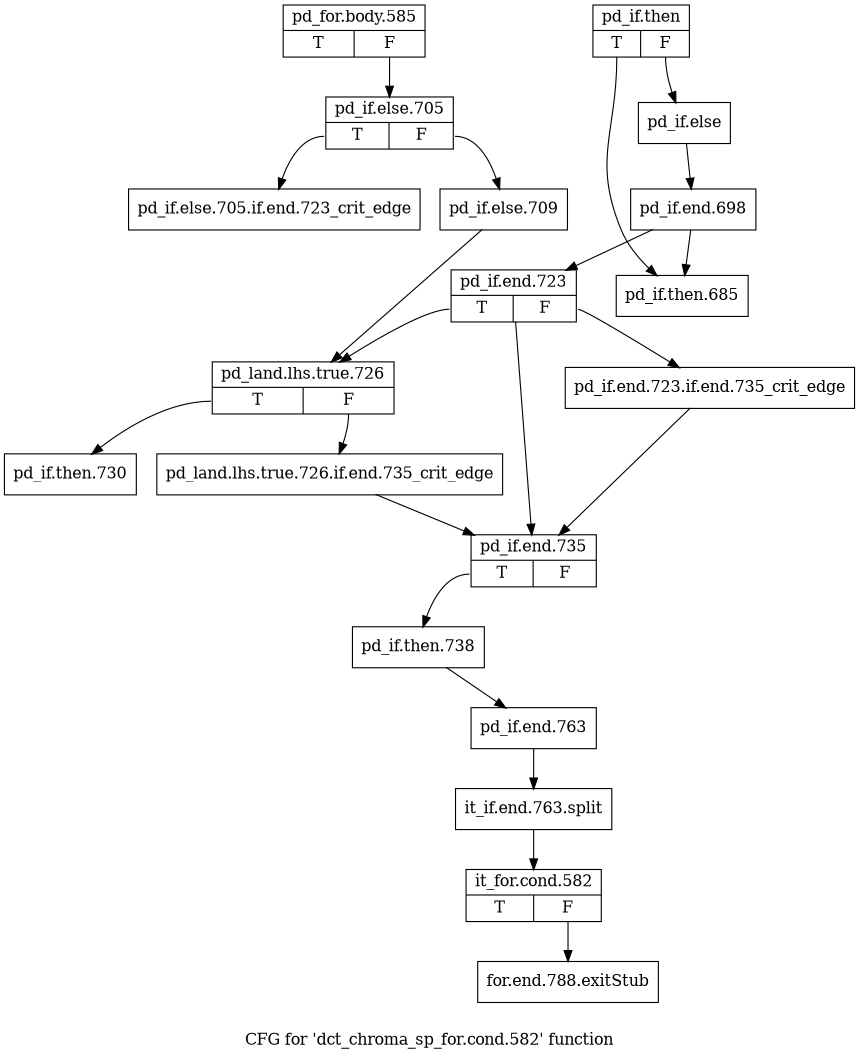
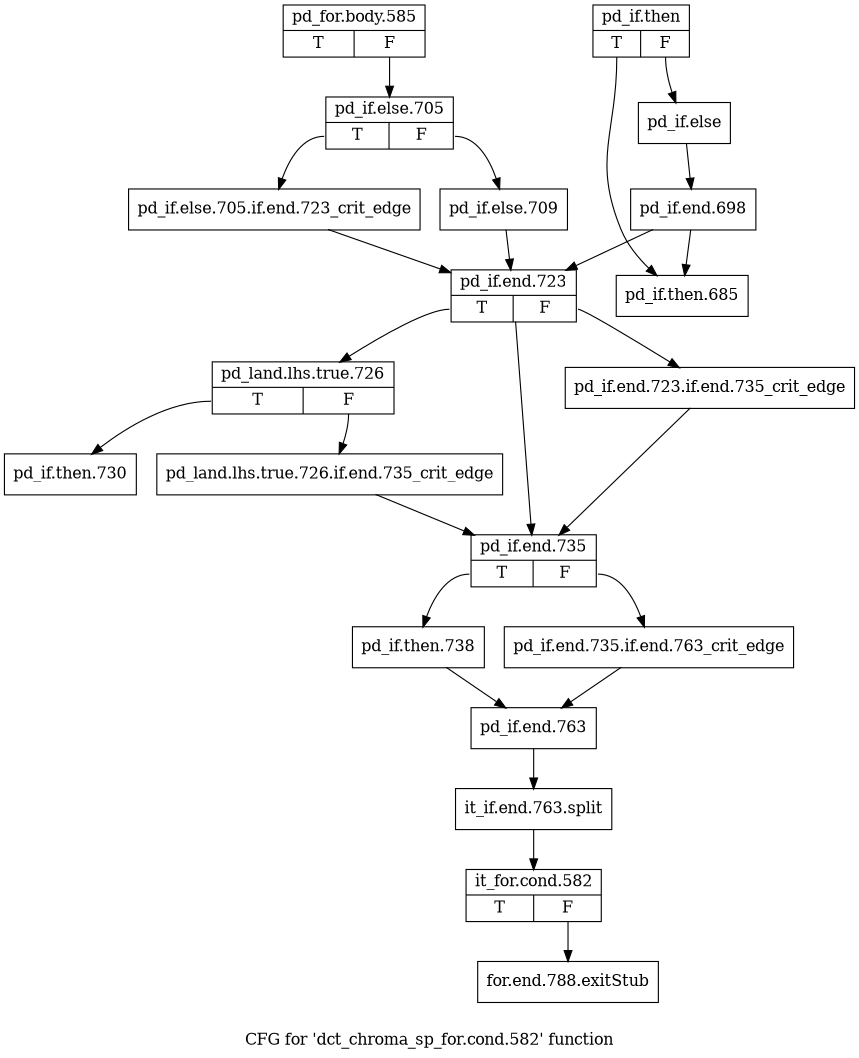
none -> (384, 249)
(411, 292) -> (508, 244)
none -> (649, 647)
